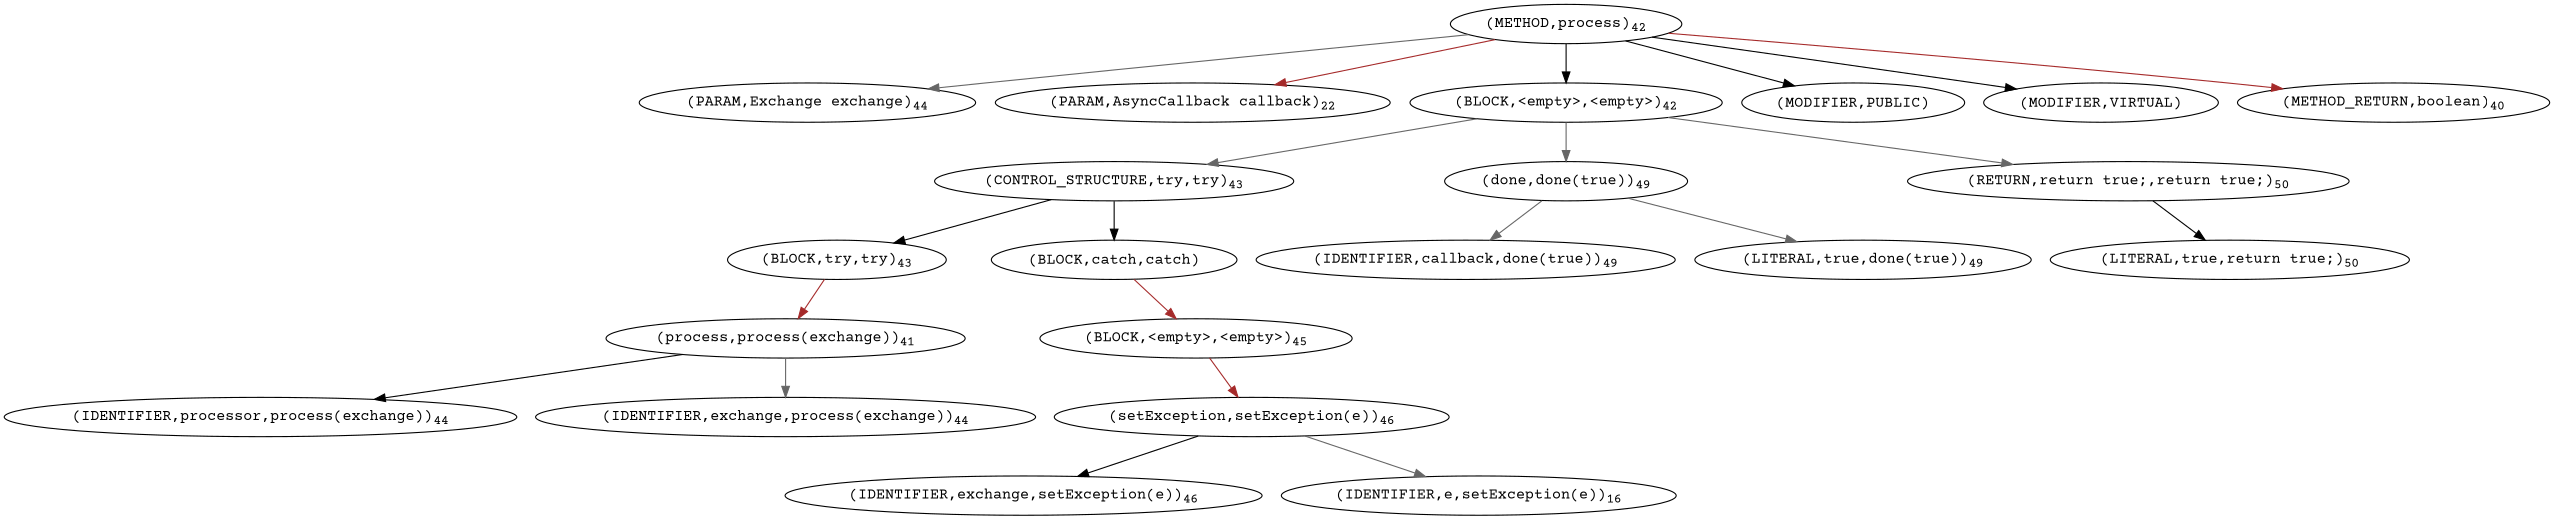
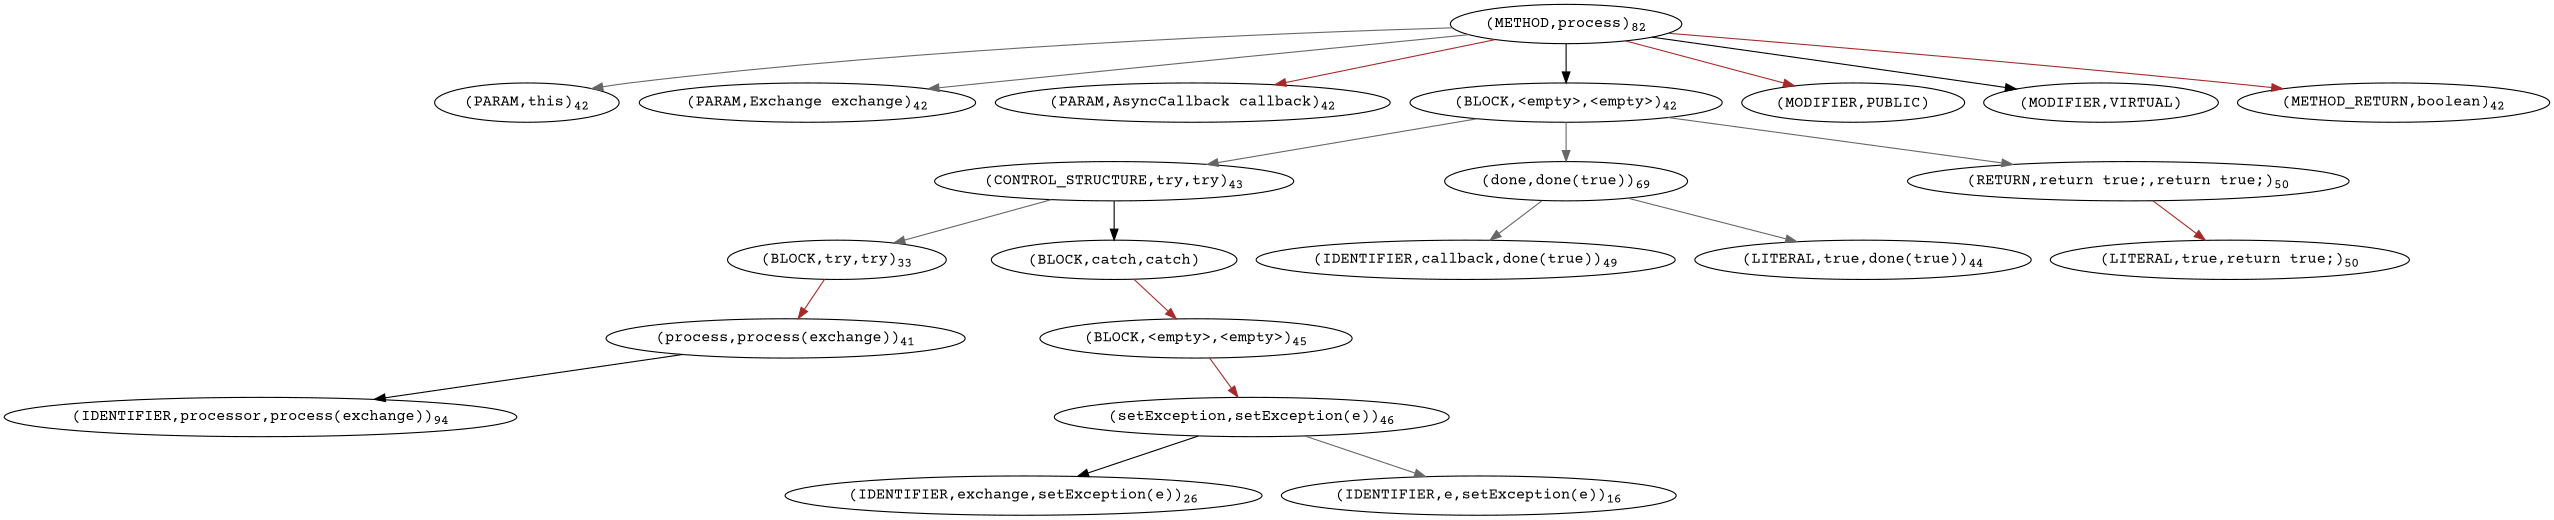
(1639, 22) -> (1639, 22)
(1705, 62) -> (1705, 62)
(920, 101) -> (920, 101)
(1328, 101) -> (1328, 101)
(2497, 101) -> (2497, 101)
none -> (527, 103)
(1643, 180) -> (1643, 180)
(2175, 217) -> (2175, 217)
(978, 220) -> (978, 220)
(905, 258) -> (905, 258)
(1976, 258) -> (1976, 258)
(441, 415) -> (441, 415)
(786, 417) -> none
(1191, 494) -> (1191, 494)
